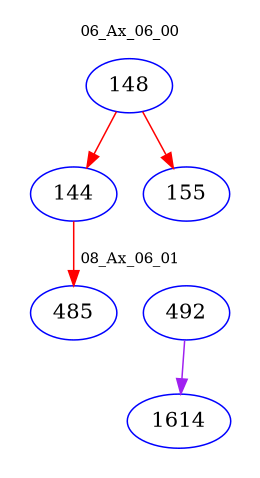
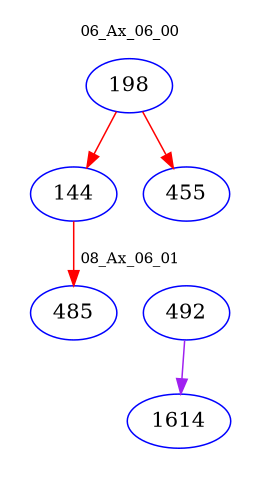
(129, 86) -> (129, 86)
(187, 194) -> (187, 194)
